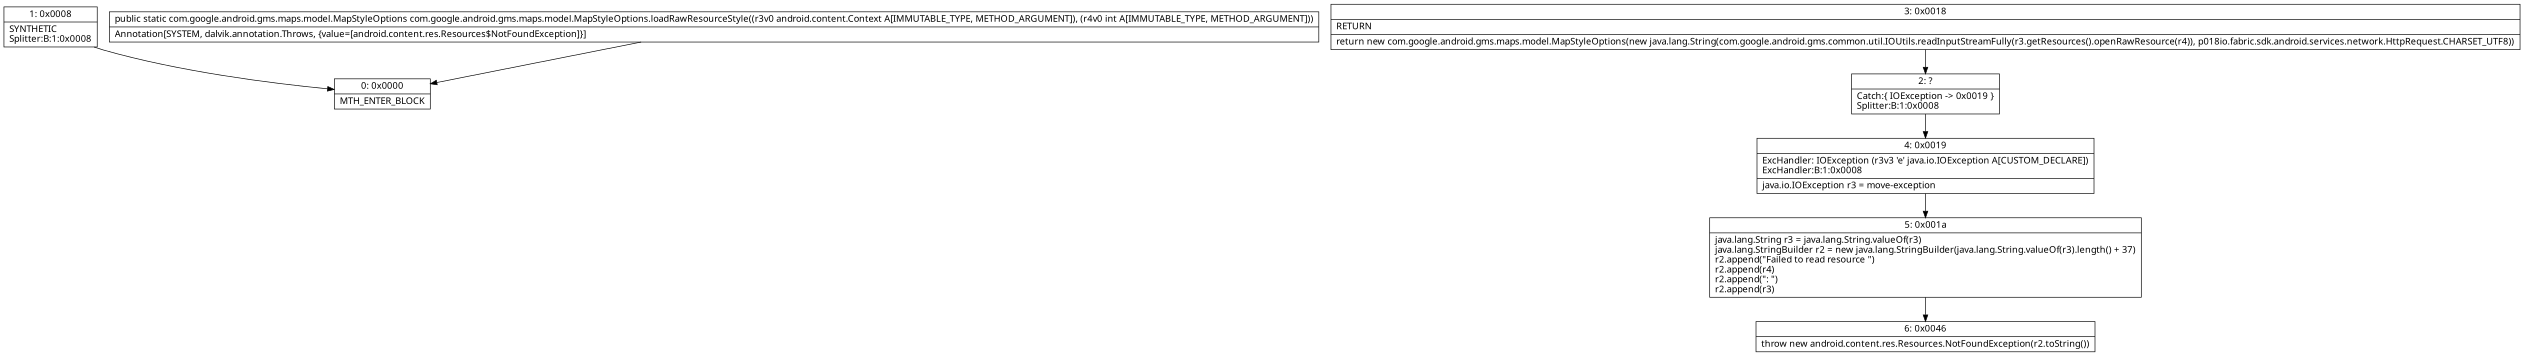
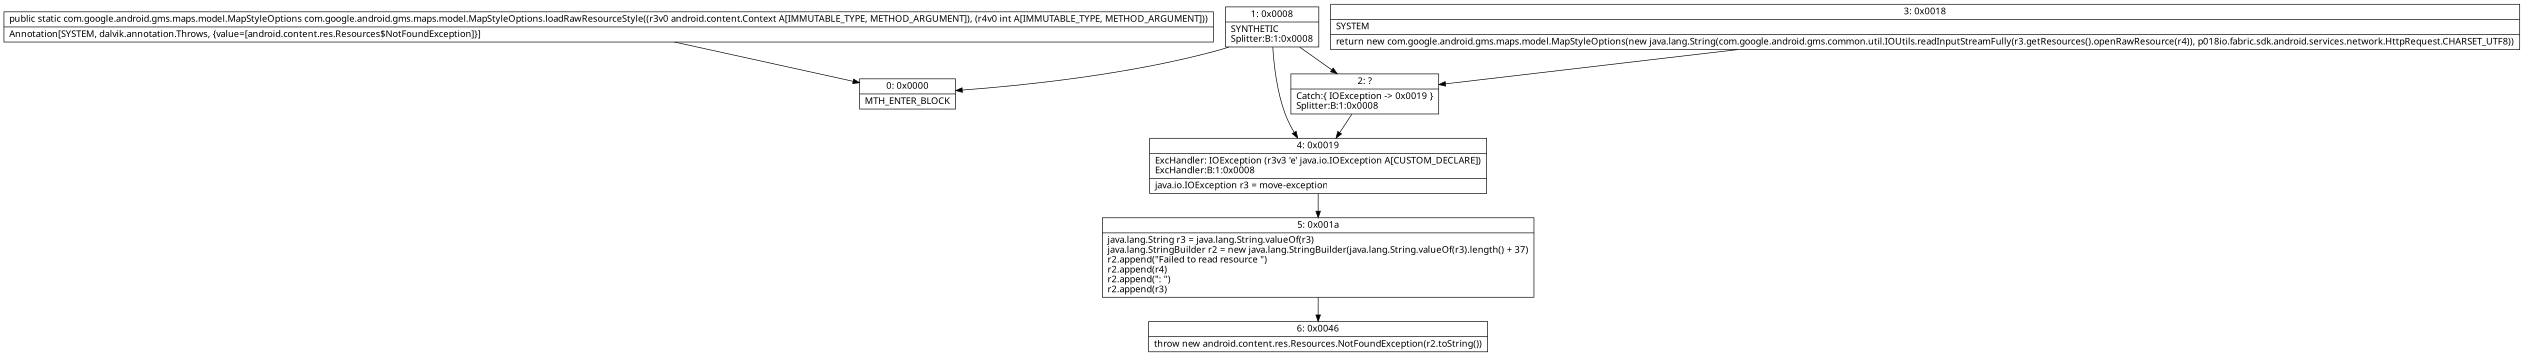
(1354, 27) -> (1353, 27)
none -> (1316, 59)
none -> (1279, 91)
